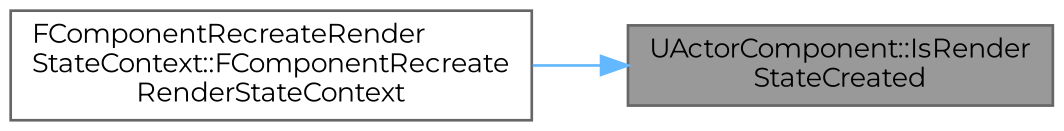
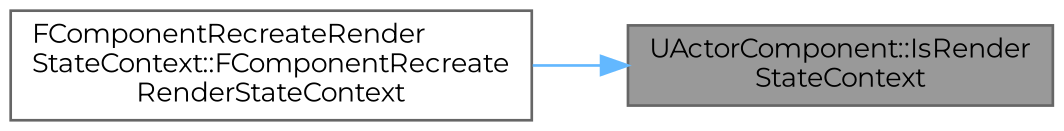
(840, 65) -> (840, 65)
